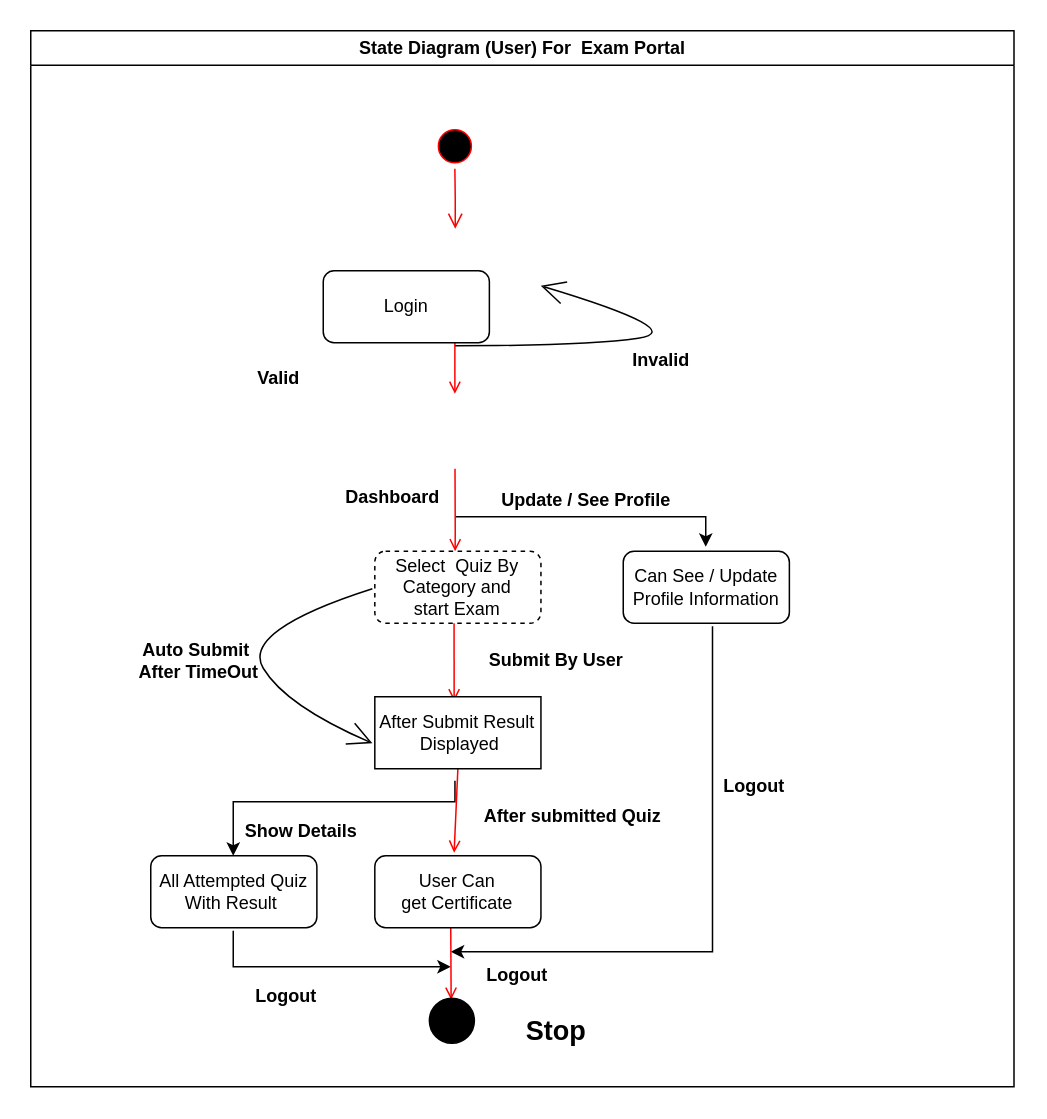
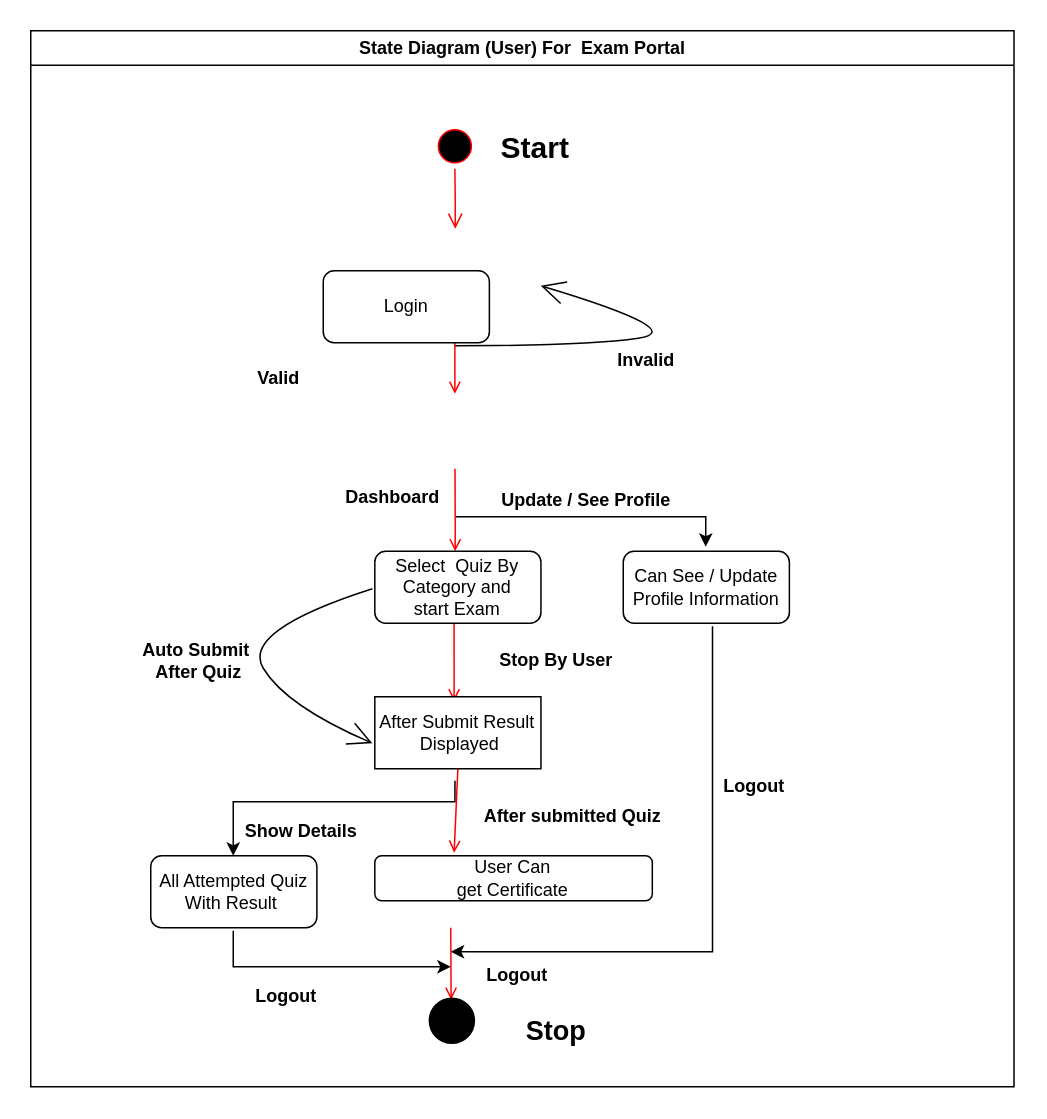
none -> (534, 146)
(661, 361) -> (646, 361)
(458, 587) -> (458, 587)
(197, 661) -> (197, 661)
(557, 661) -> (557, 661)
(458, 892) -> (514, 878)
